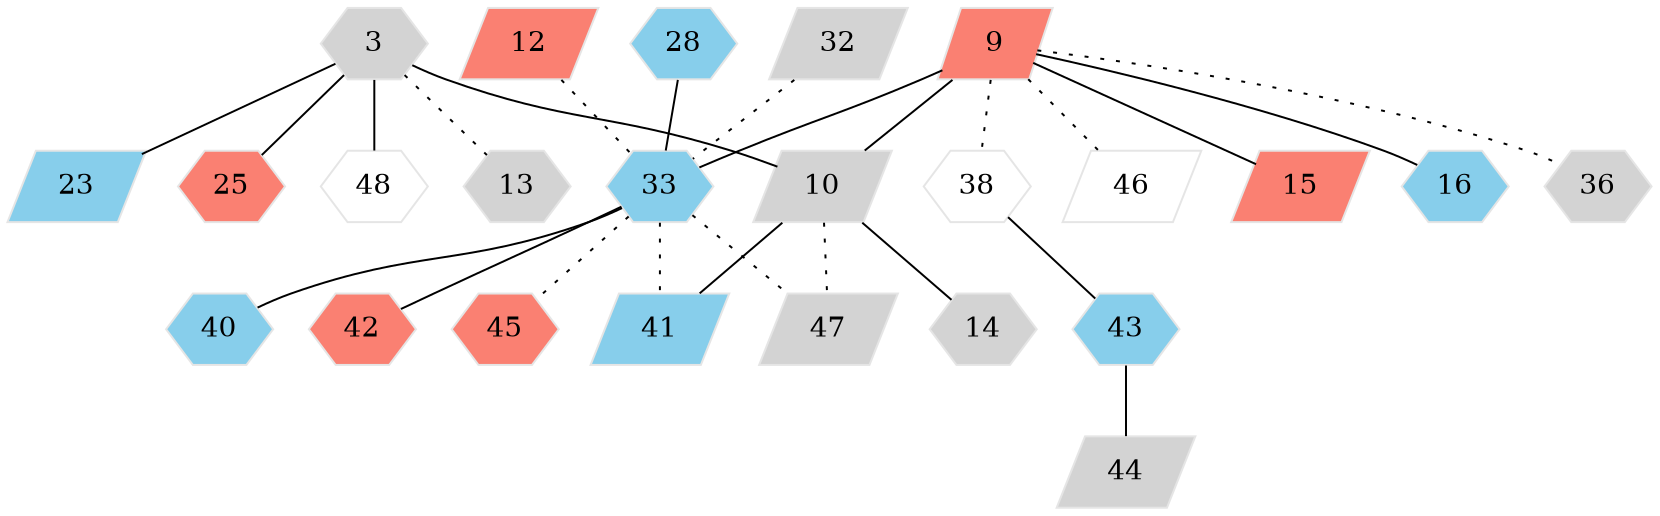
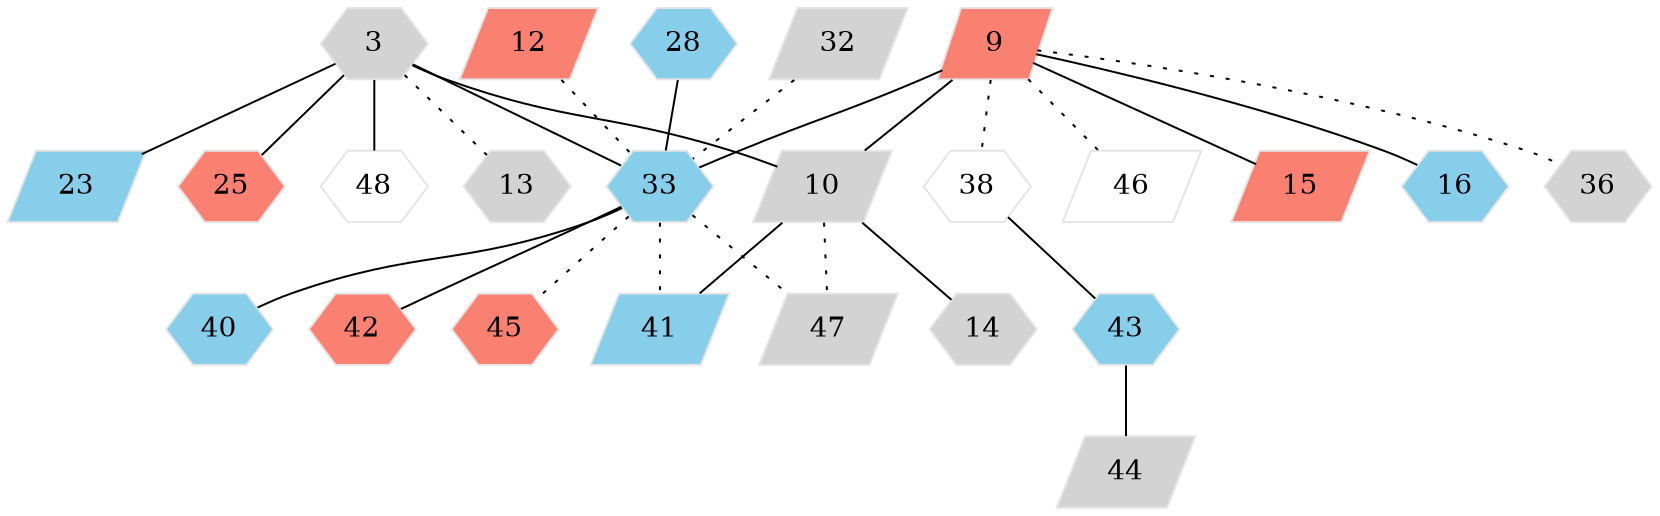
none -> (517, 115)
